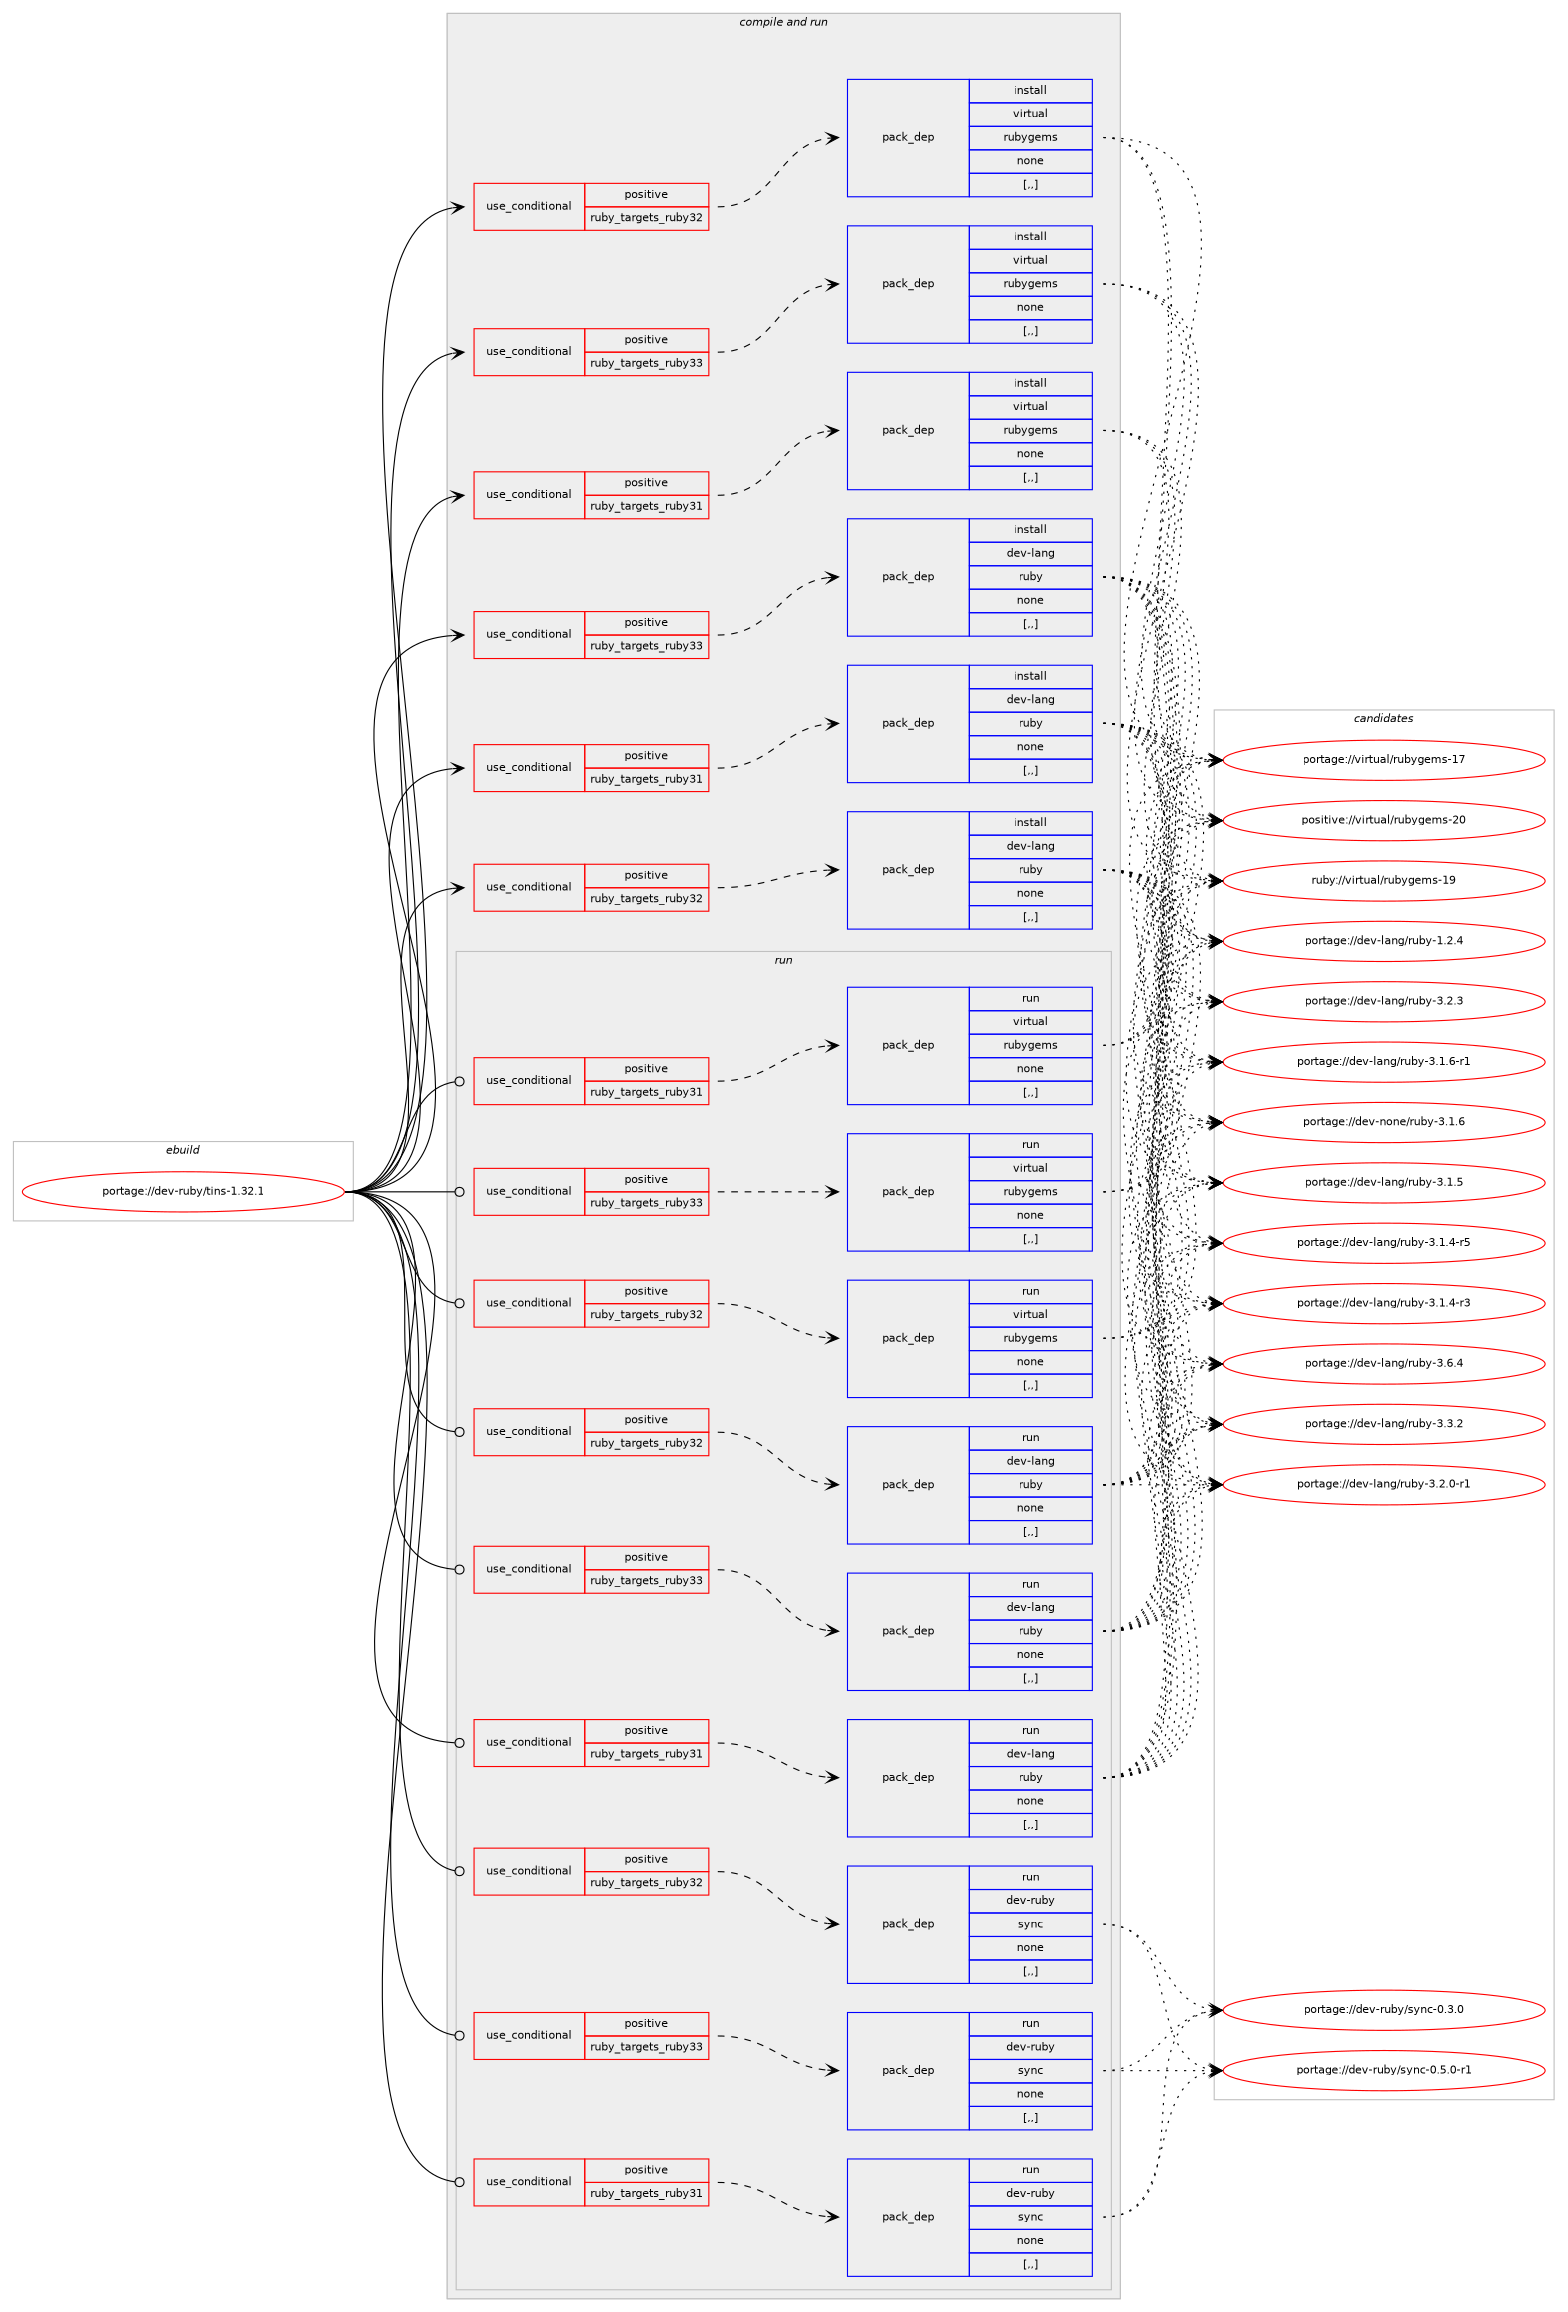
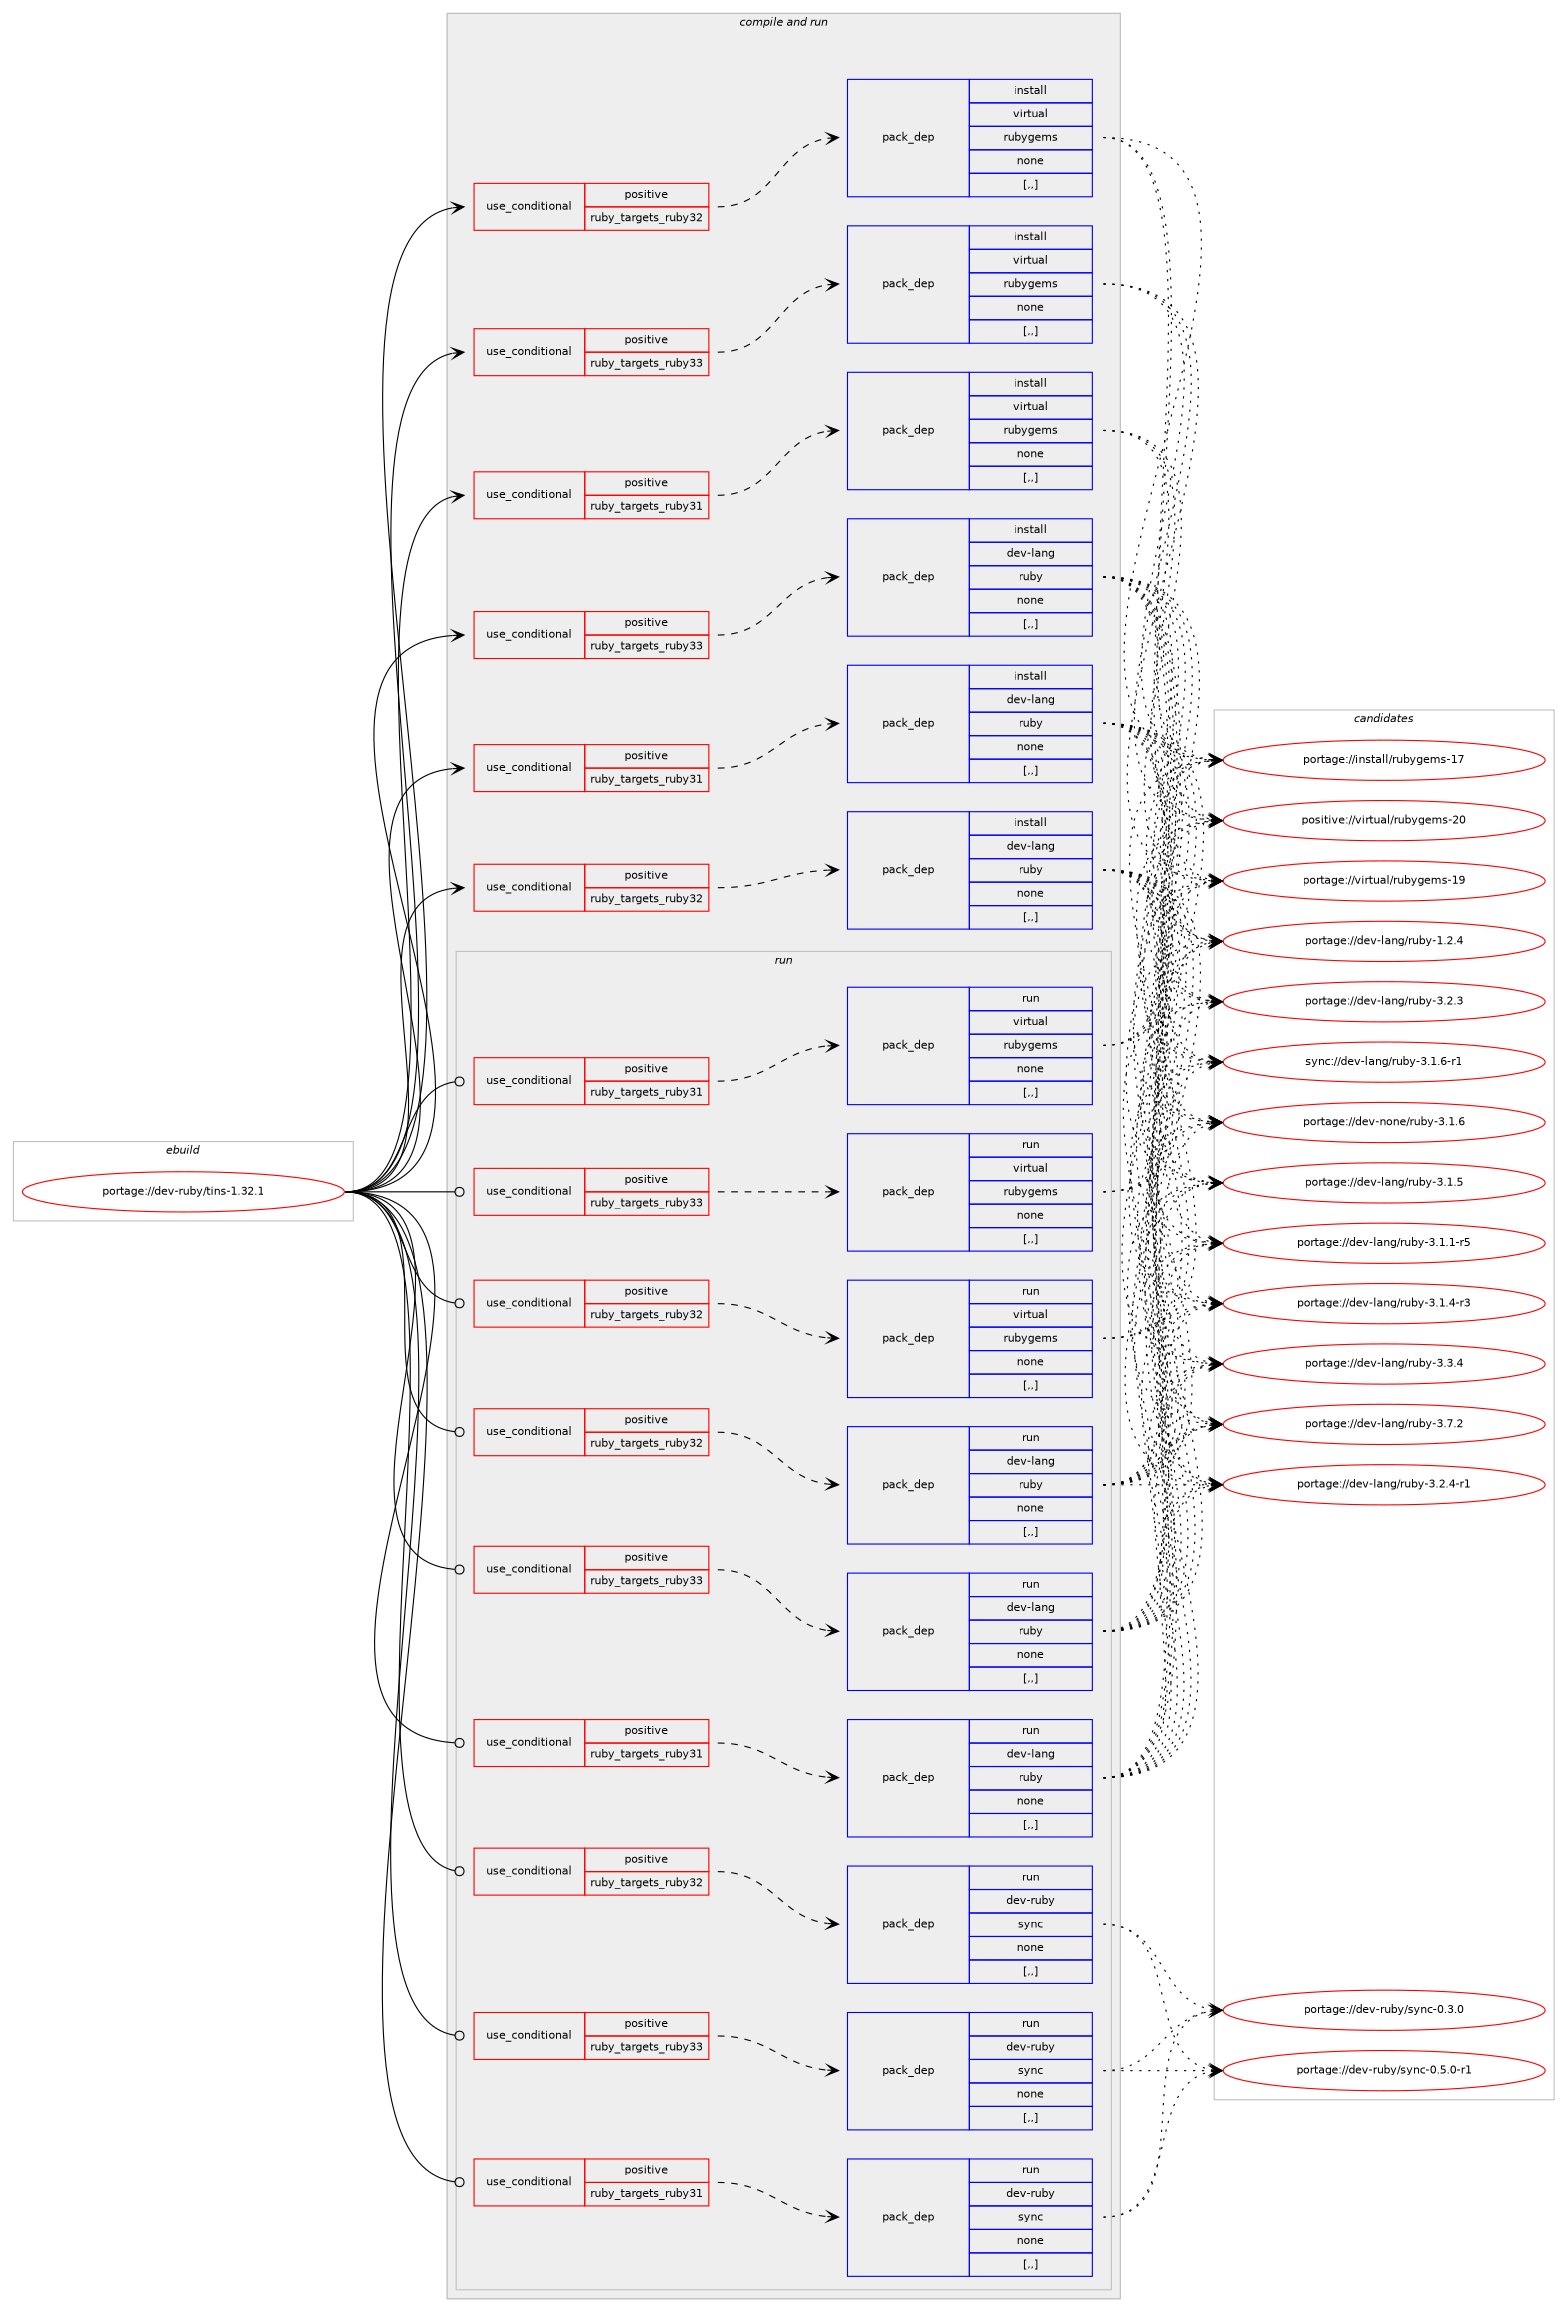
(1384, 760) -> (1384, 760)
(1384, 881) -> (1384, 881)
(1384, 1062) -> (1384, 1062)
(1384, 1243) -> (1384, 1243)
(1384, 1364) -> (1384, 1364)
(1384, 1424) -> (1384, 1424)
(1384, 1485) -> (1384, 1485)
